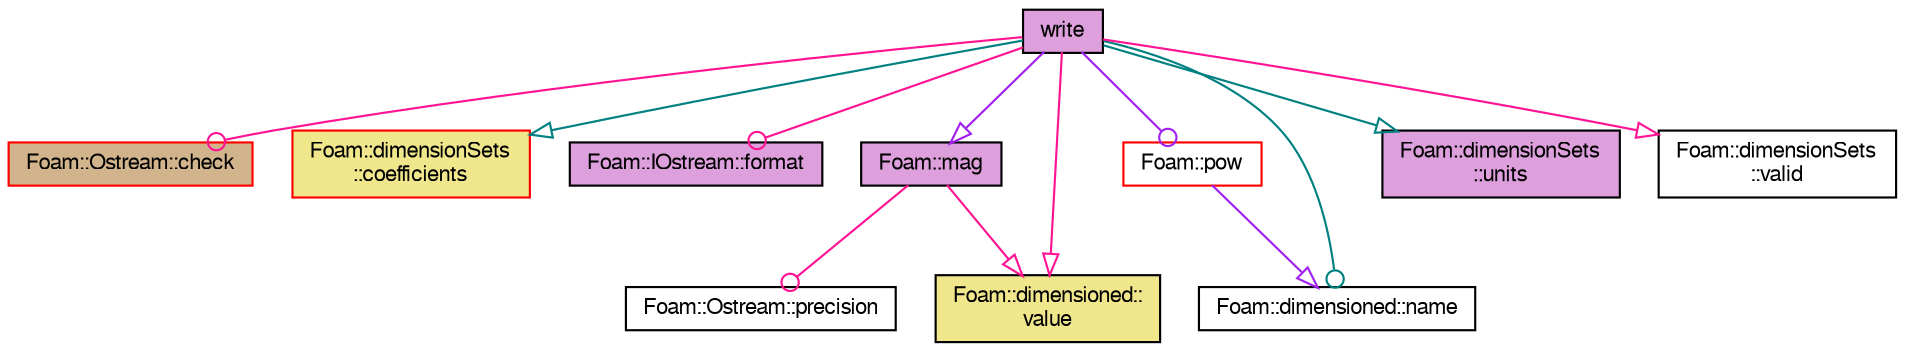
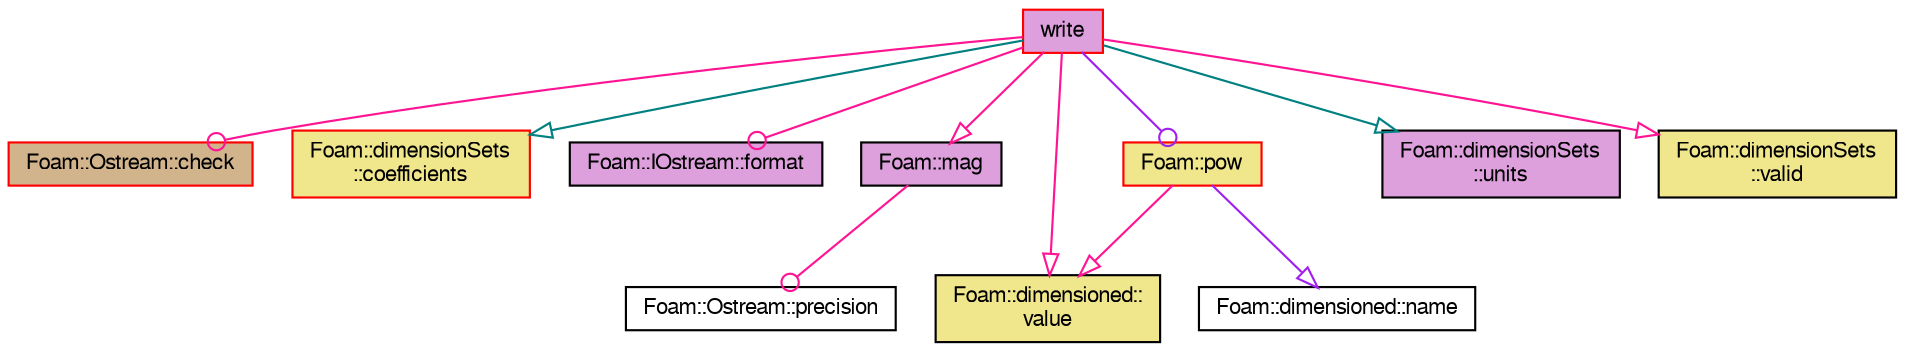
(1063, 31) -> (1063, 31)
(1005, 90) -> (1005, 90)
(1263, 113) -> none
(1192, 164) -> (1192, 164)
(1777, 164) -> (1777, 164)
(978, 222) -> (1134, 223)
